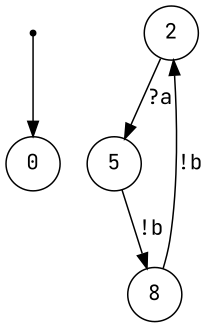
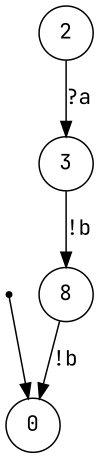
(114, 164) -> (66, 164)
(176, 173) -> (51, 353)
